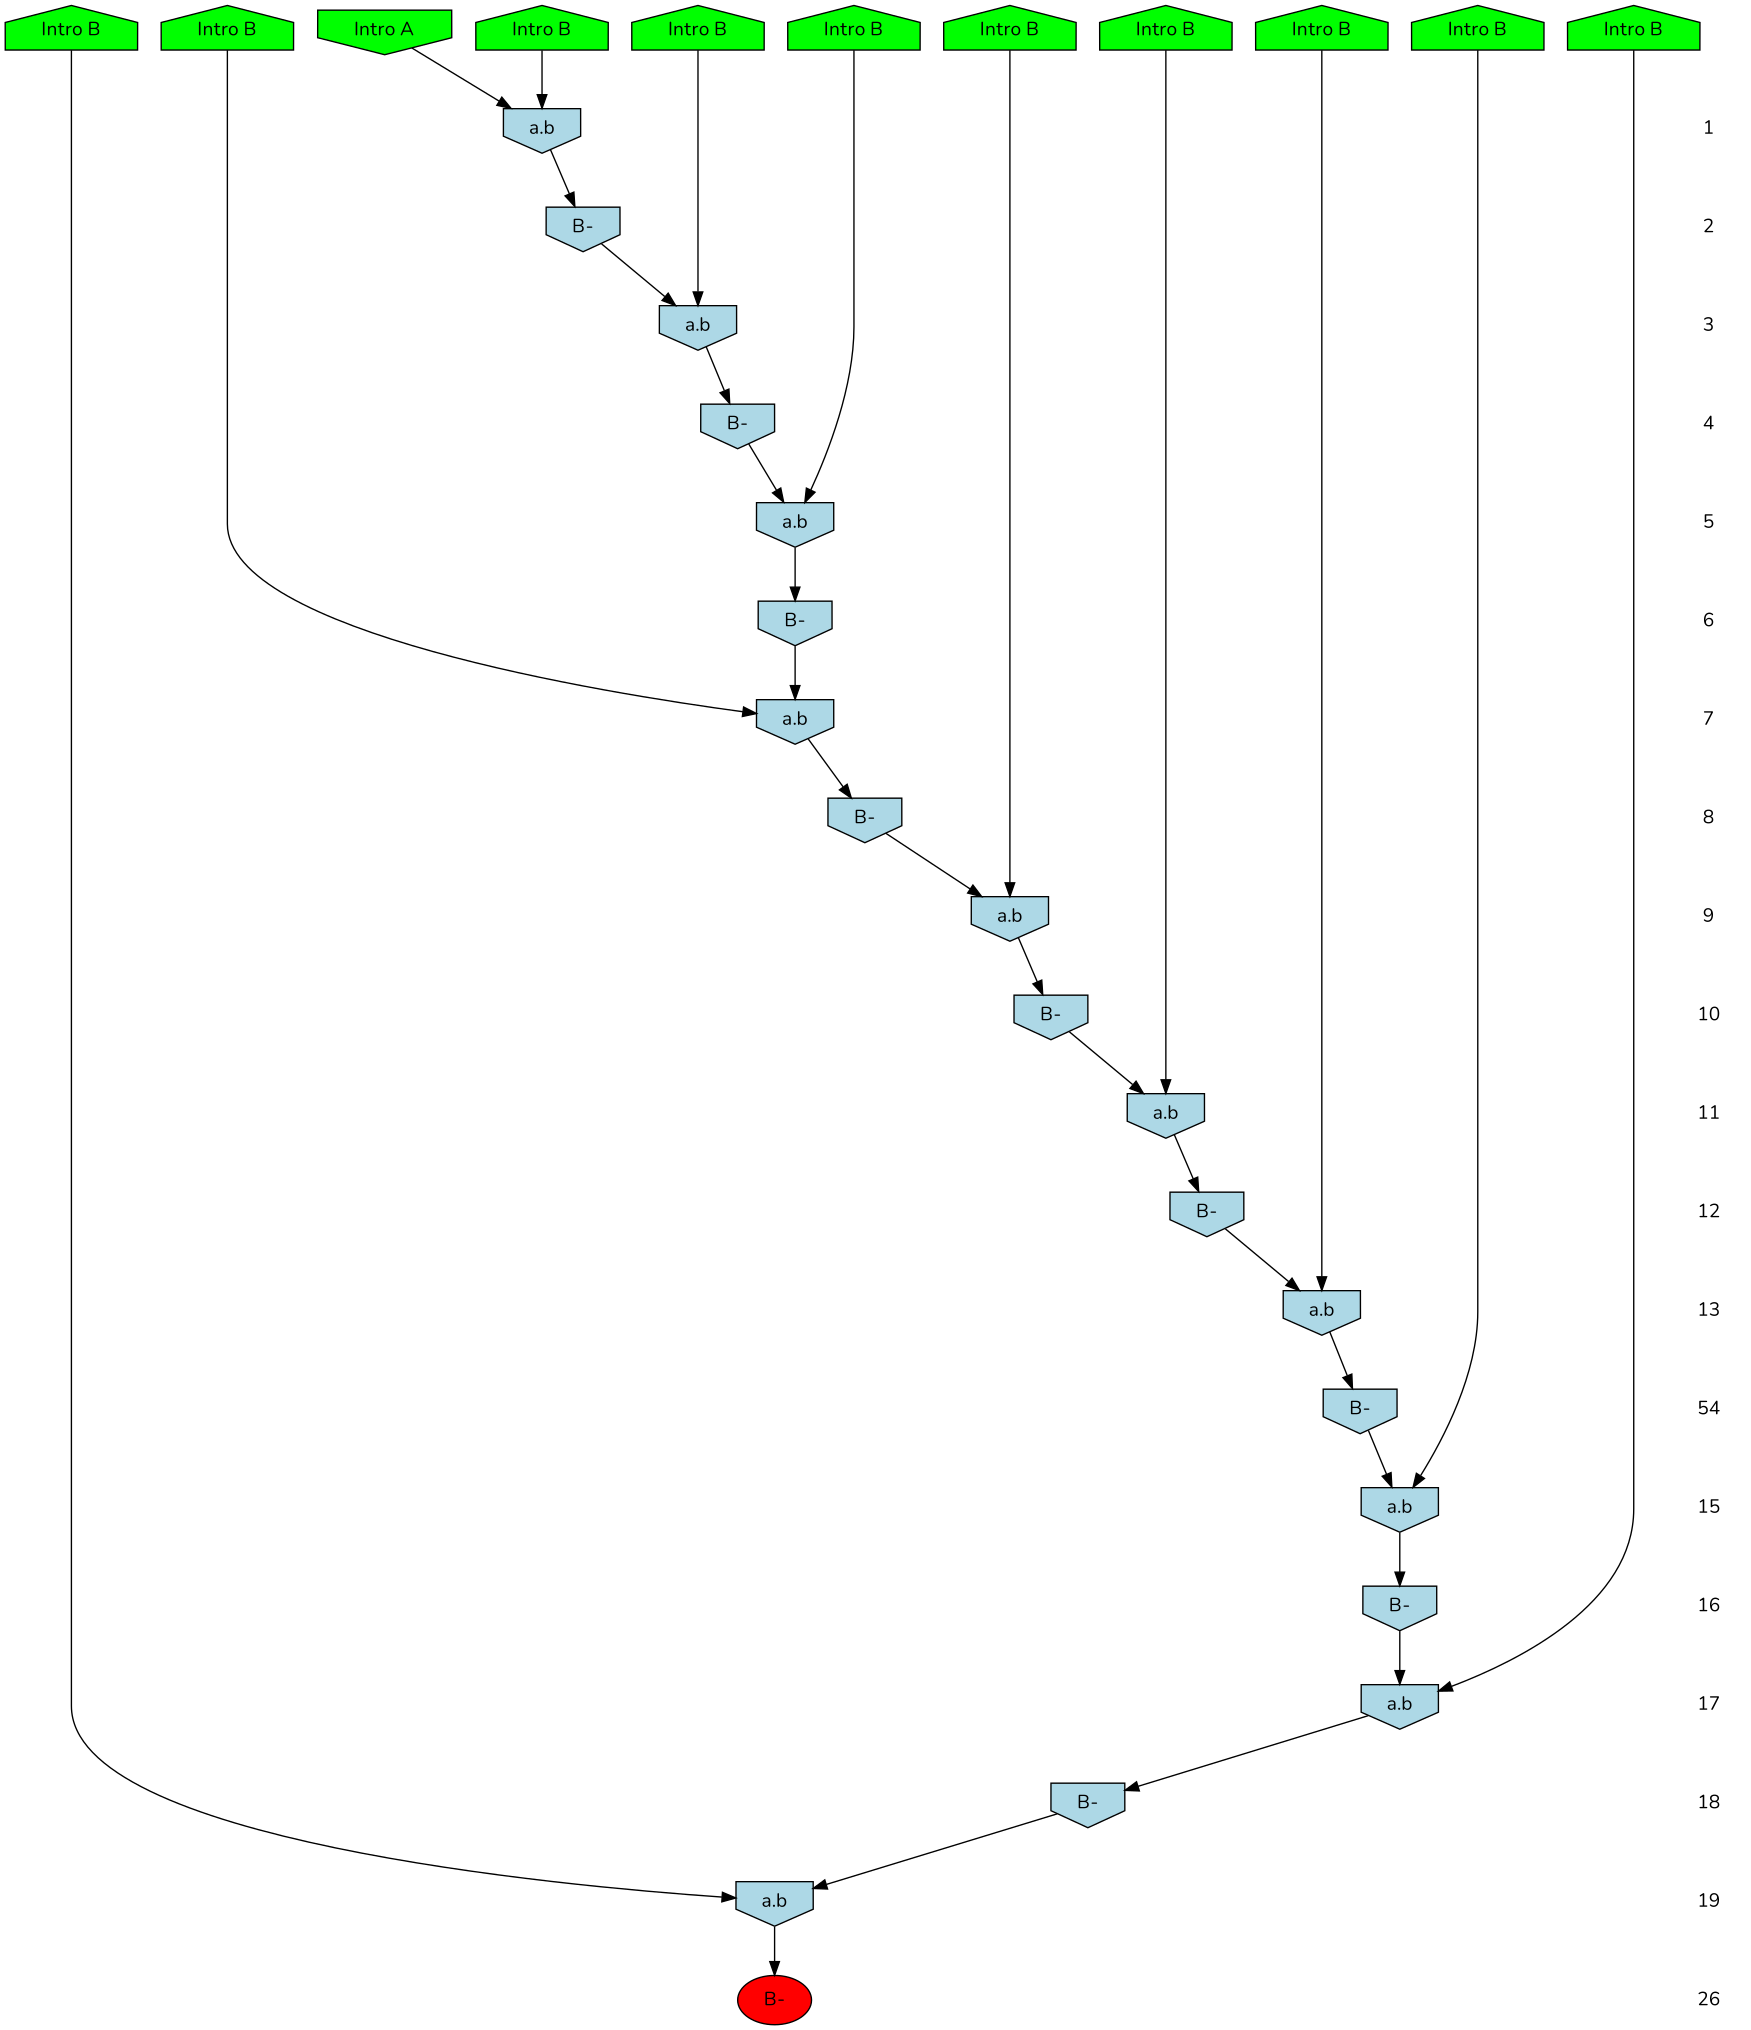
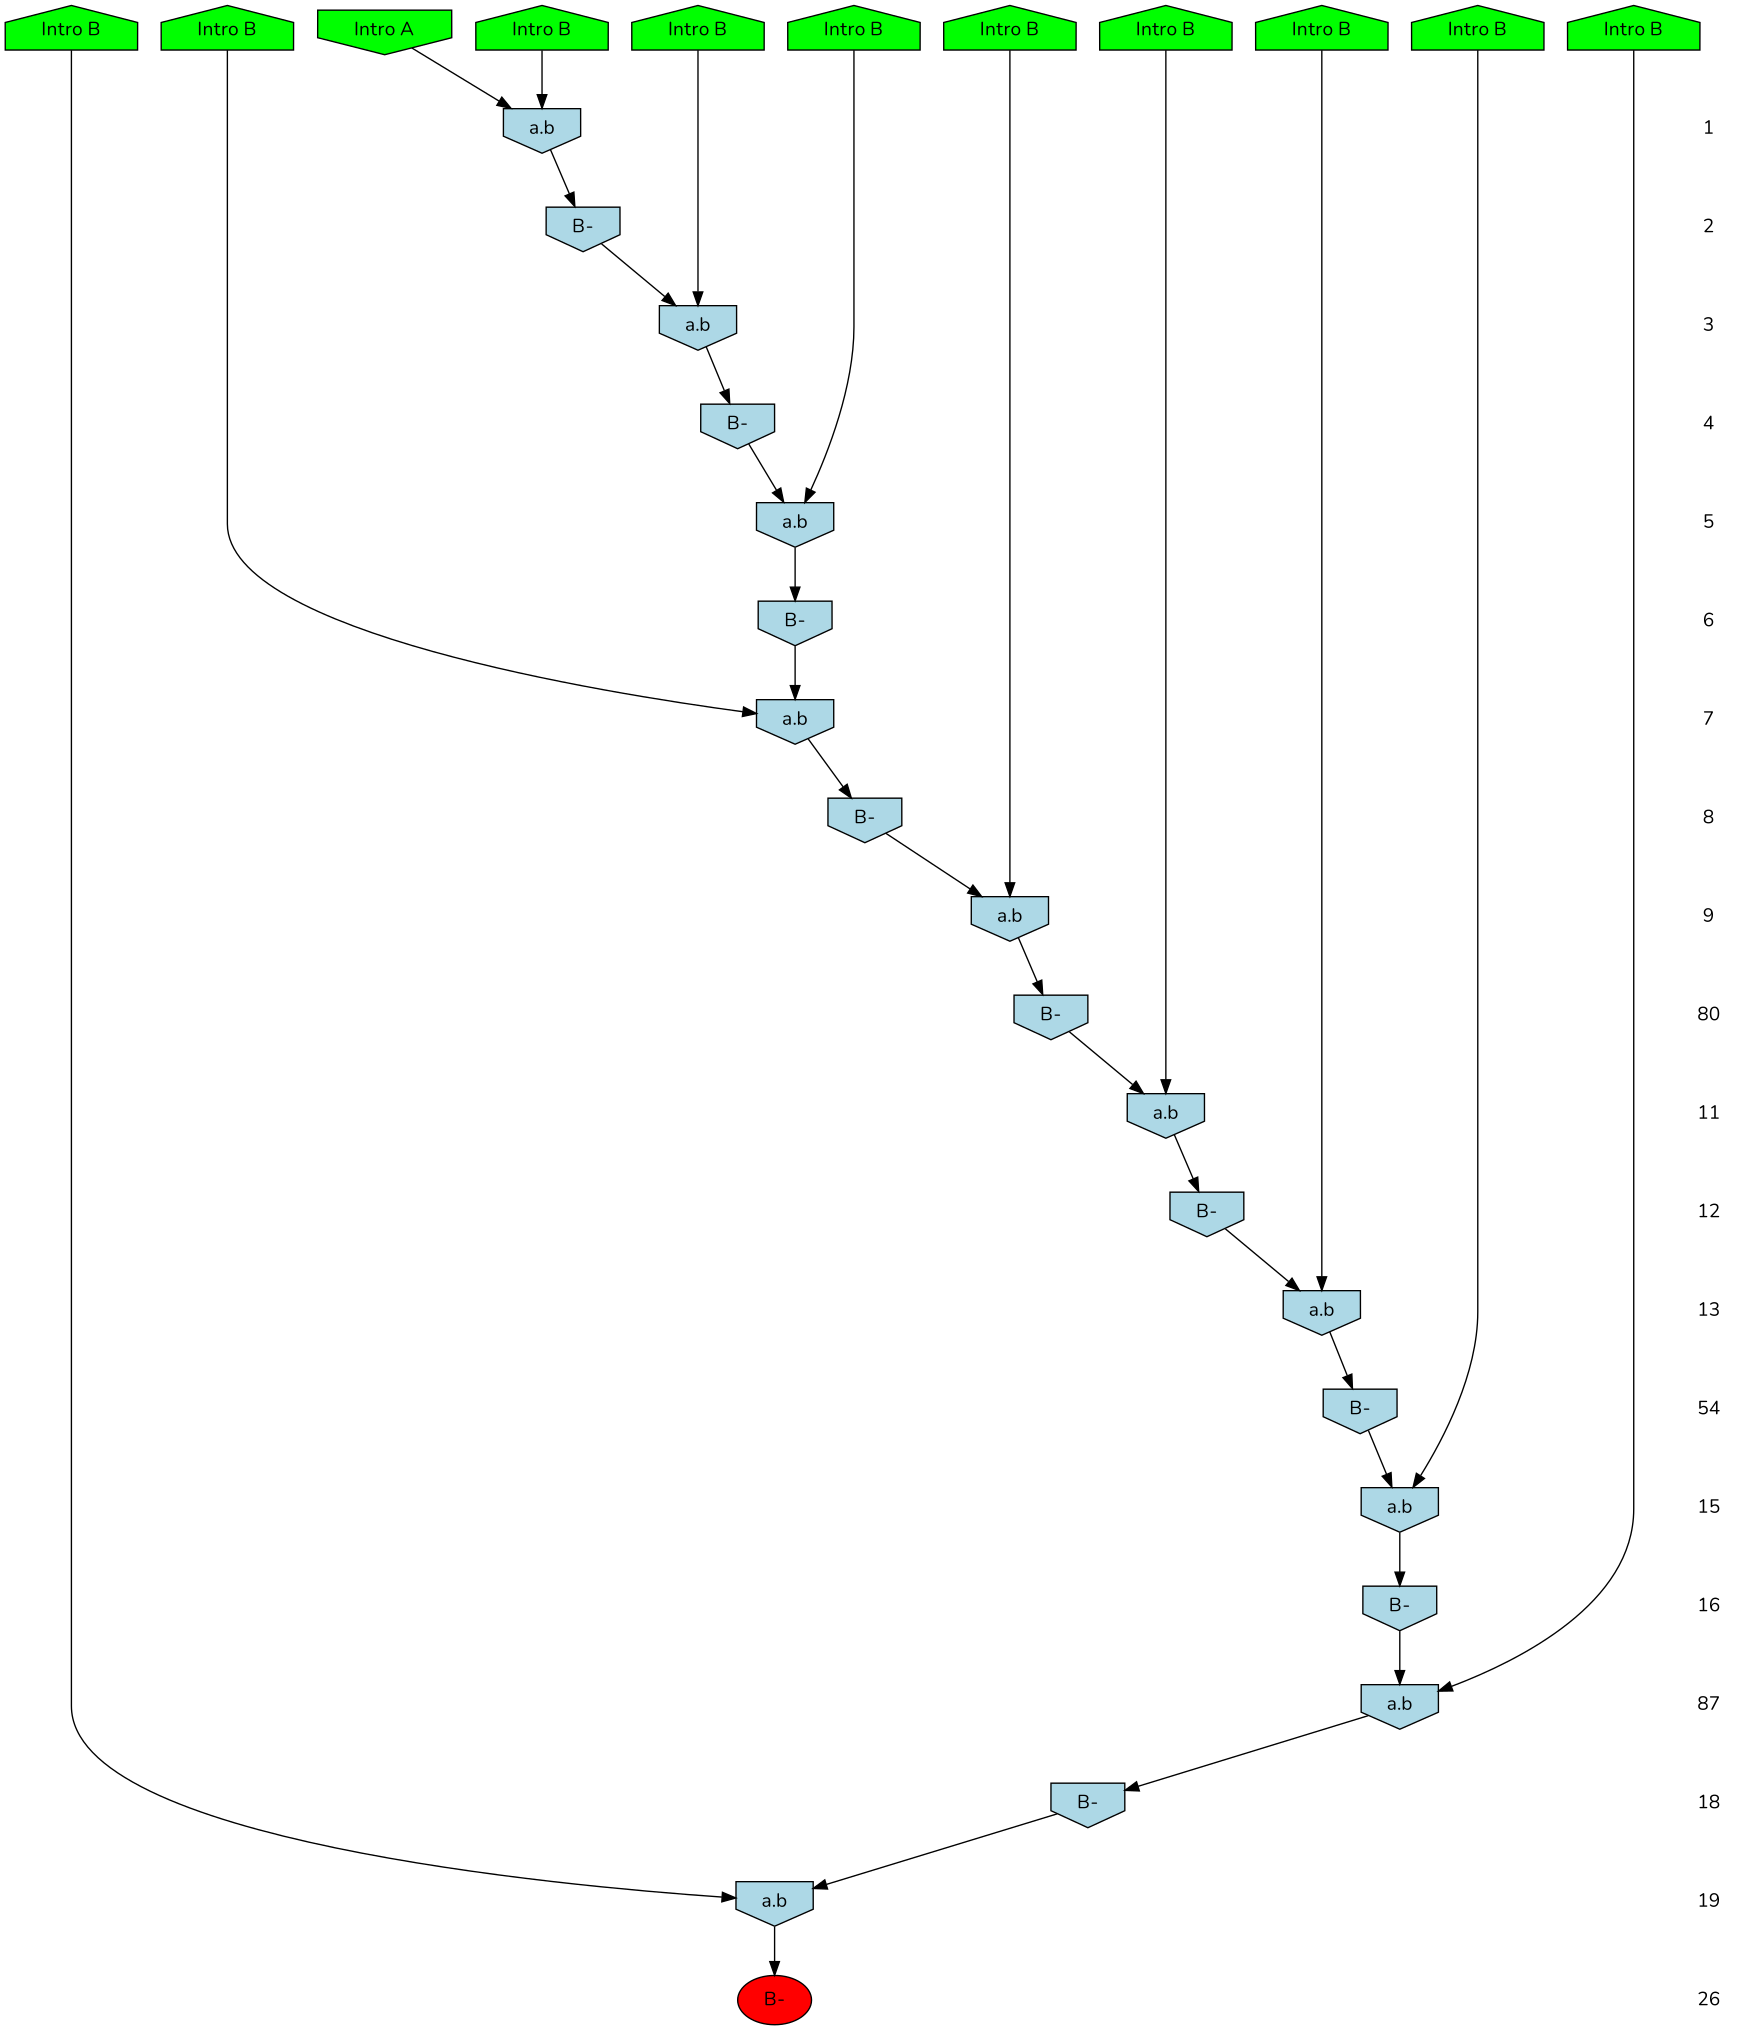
(1709, 1015) -> (1709, 1015)
(1709, 1705) -> (1709, 1705)
